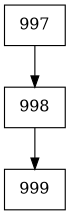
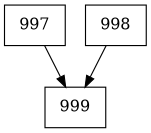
(35, 61) -> (53, 61)
